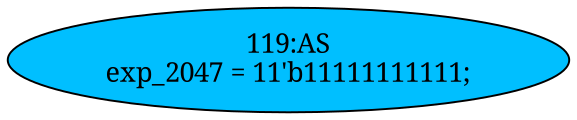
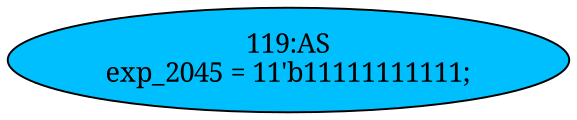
(288, 60) -> (288, 60)
